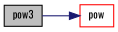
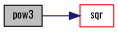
(97, 16) -> (97, 16)
